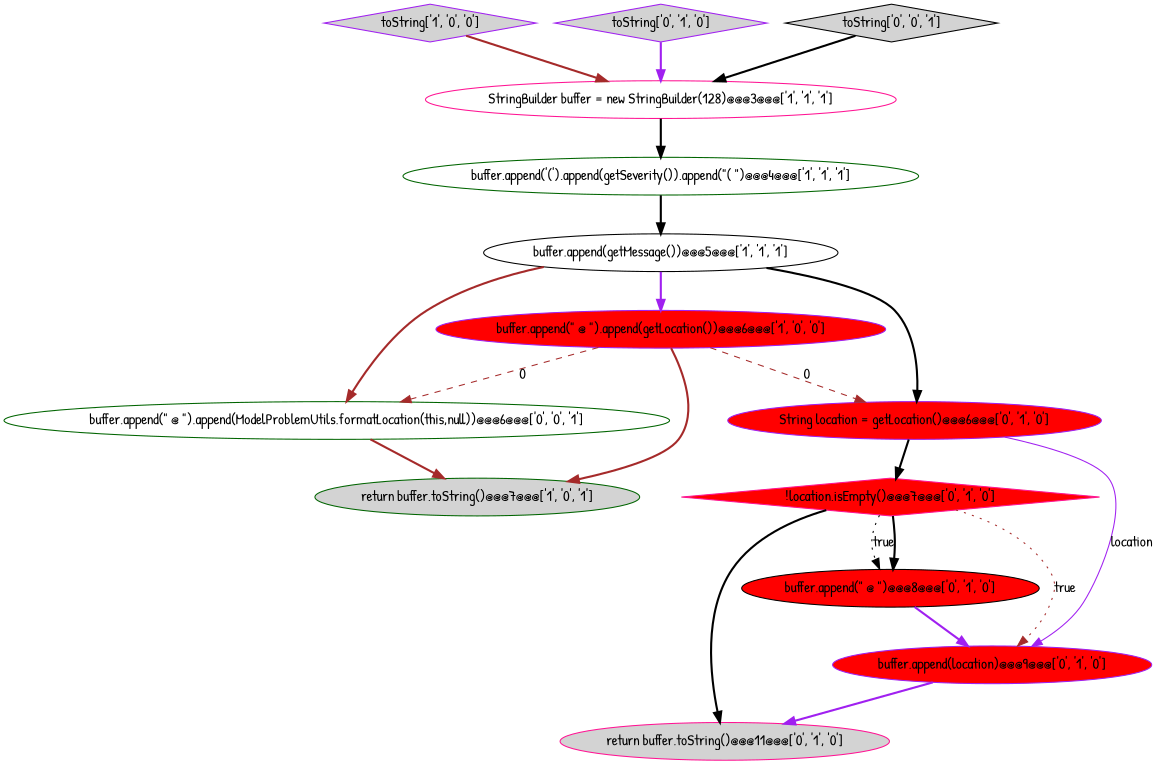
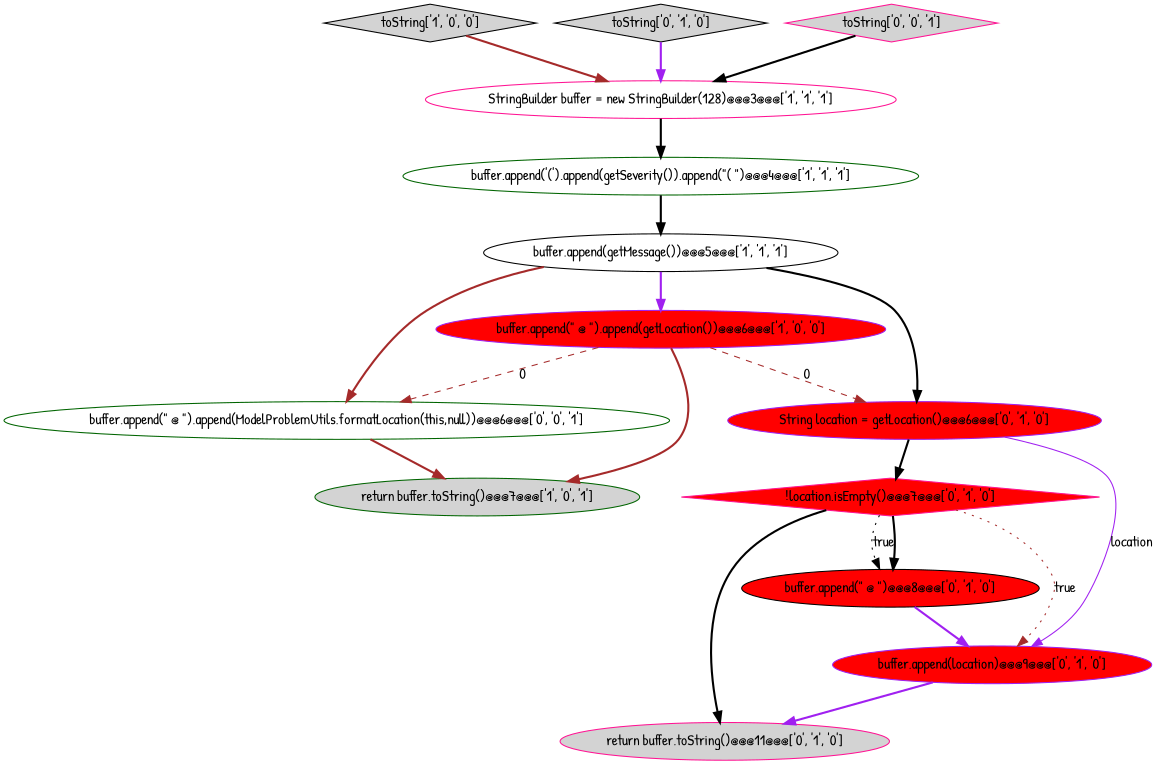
(430, 23) -> (430, 23)
(661, 23) -> (661, 23)
(891, 23) -> (891, 23)
